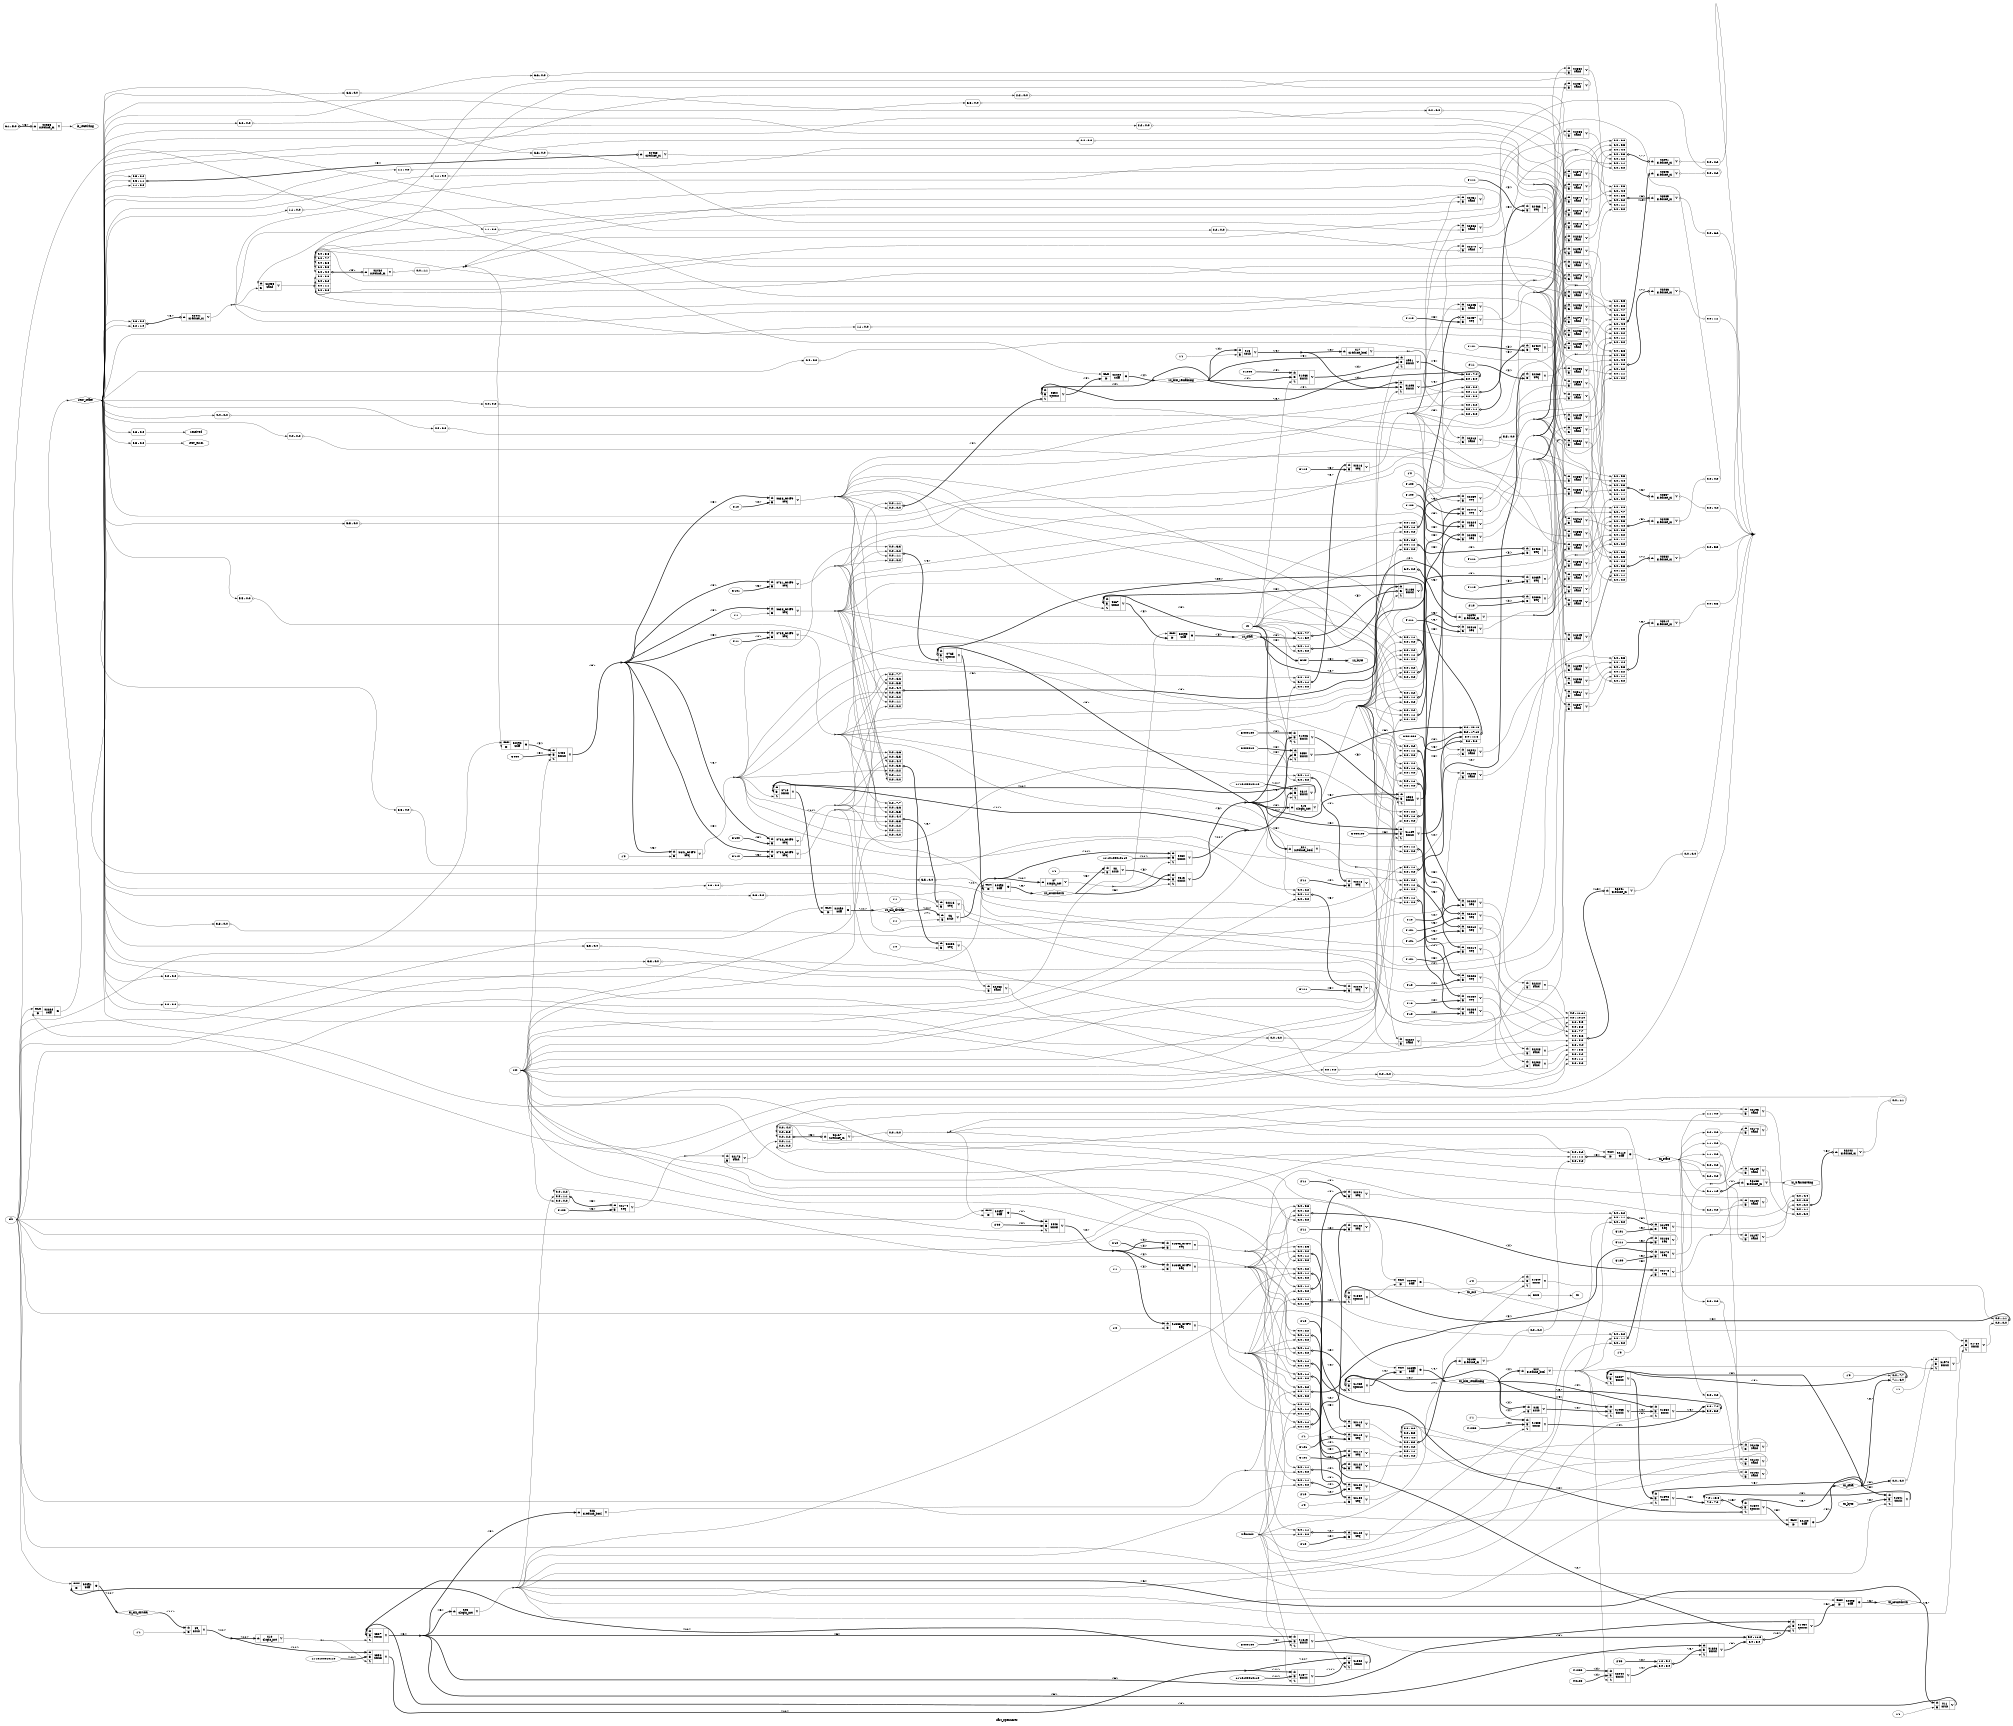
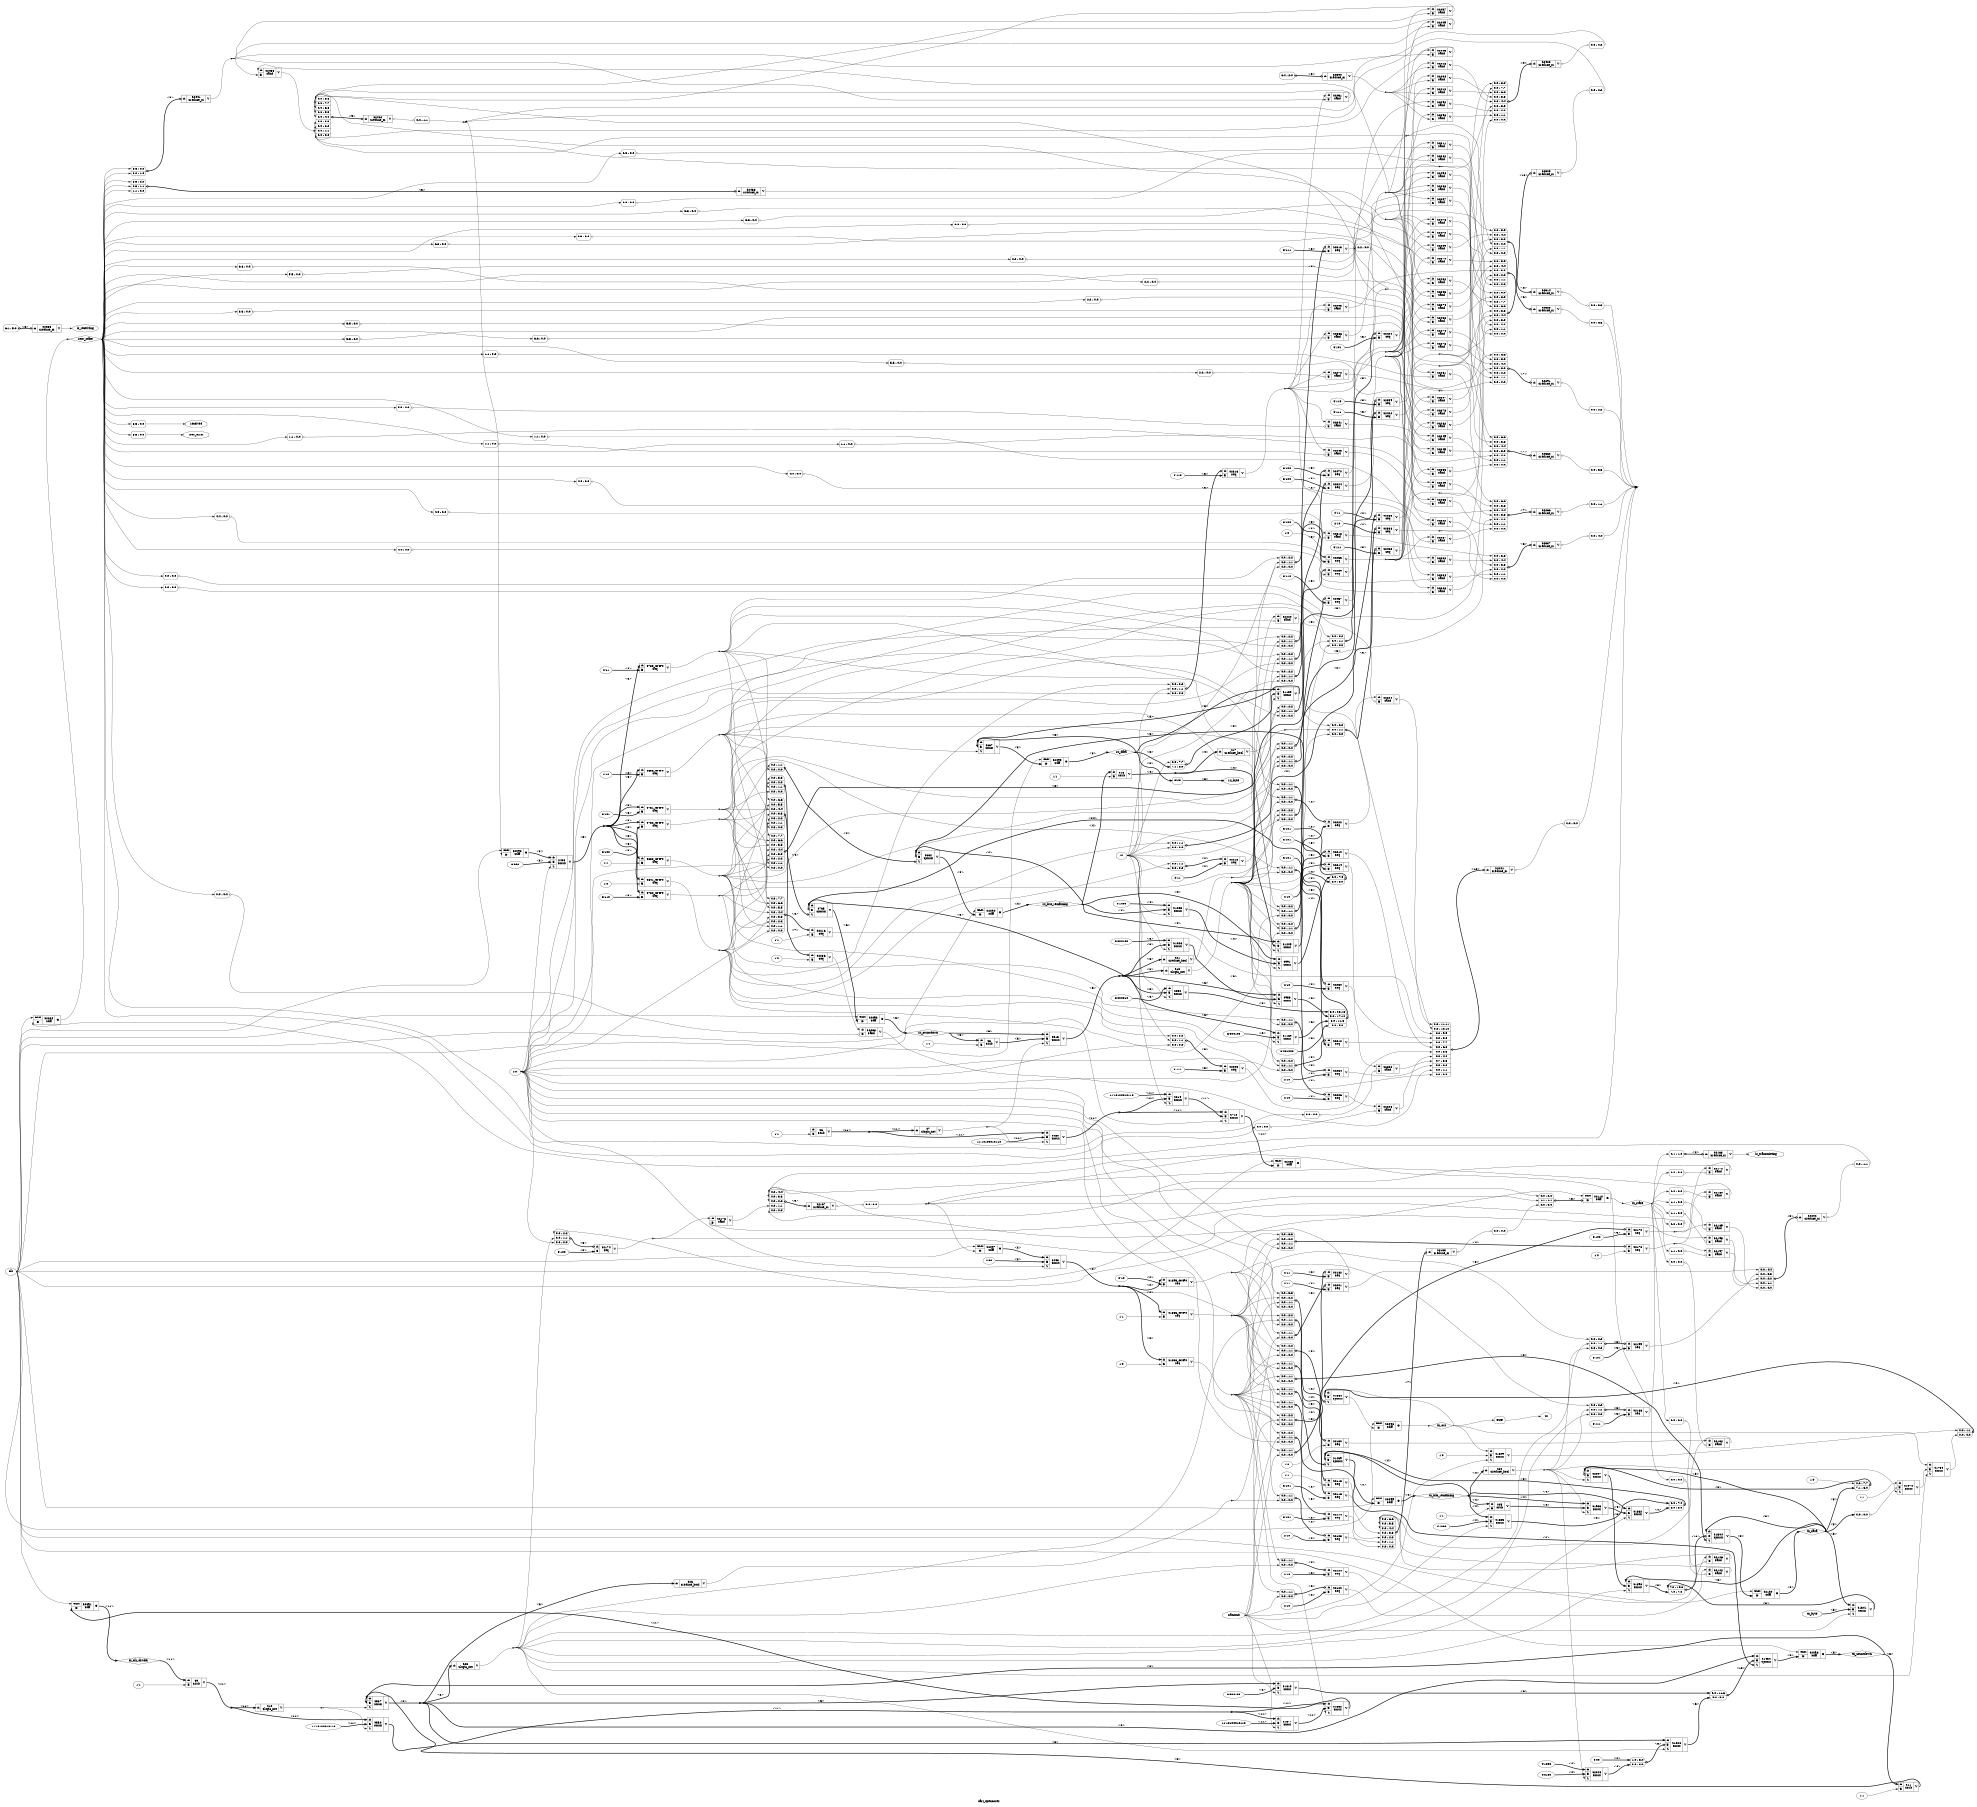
(895, 910) -> none
